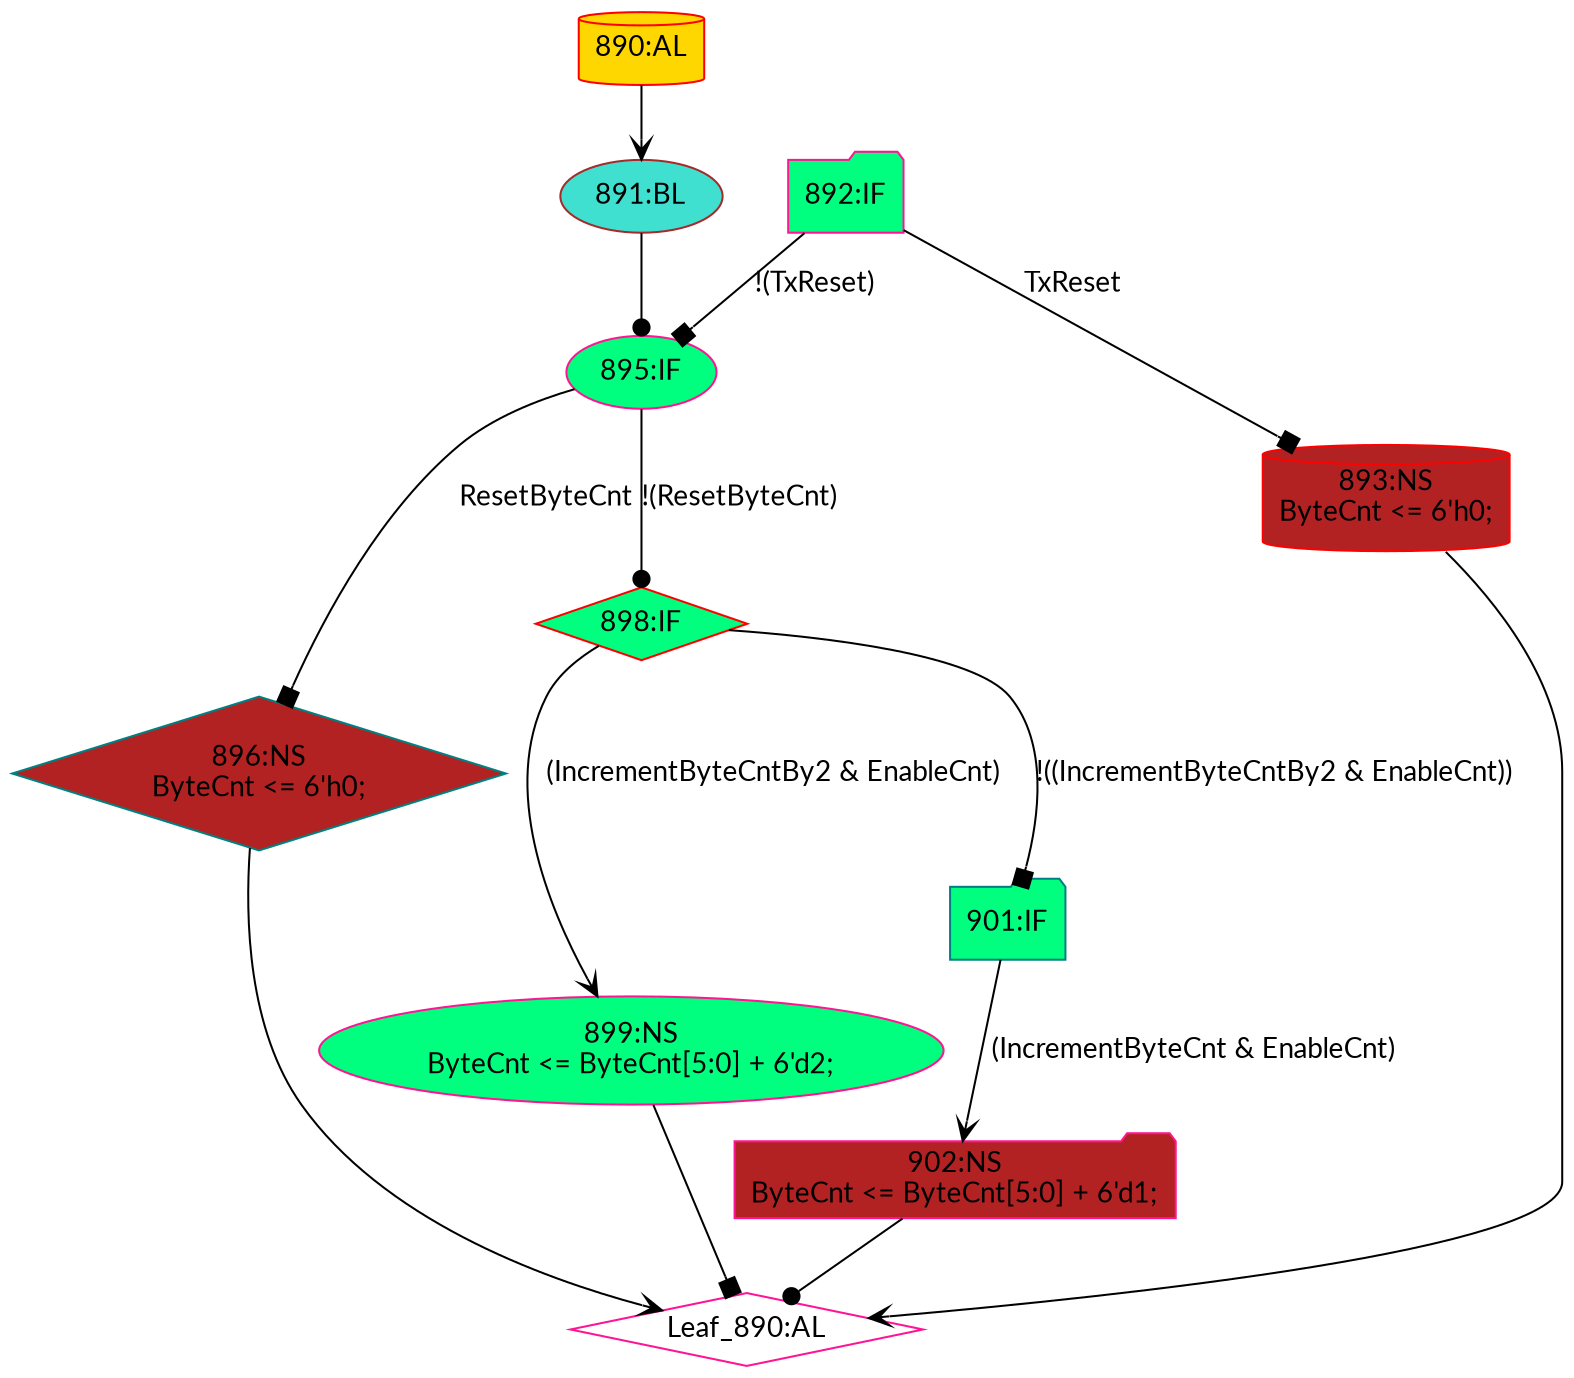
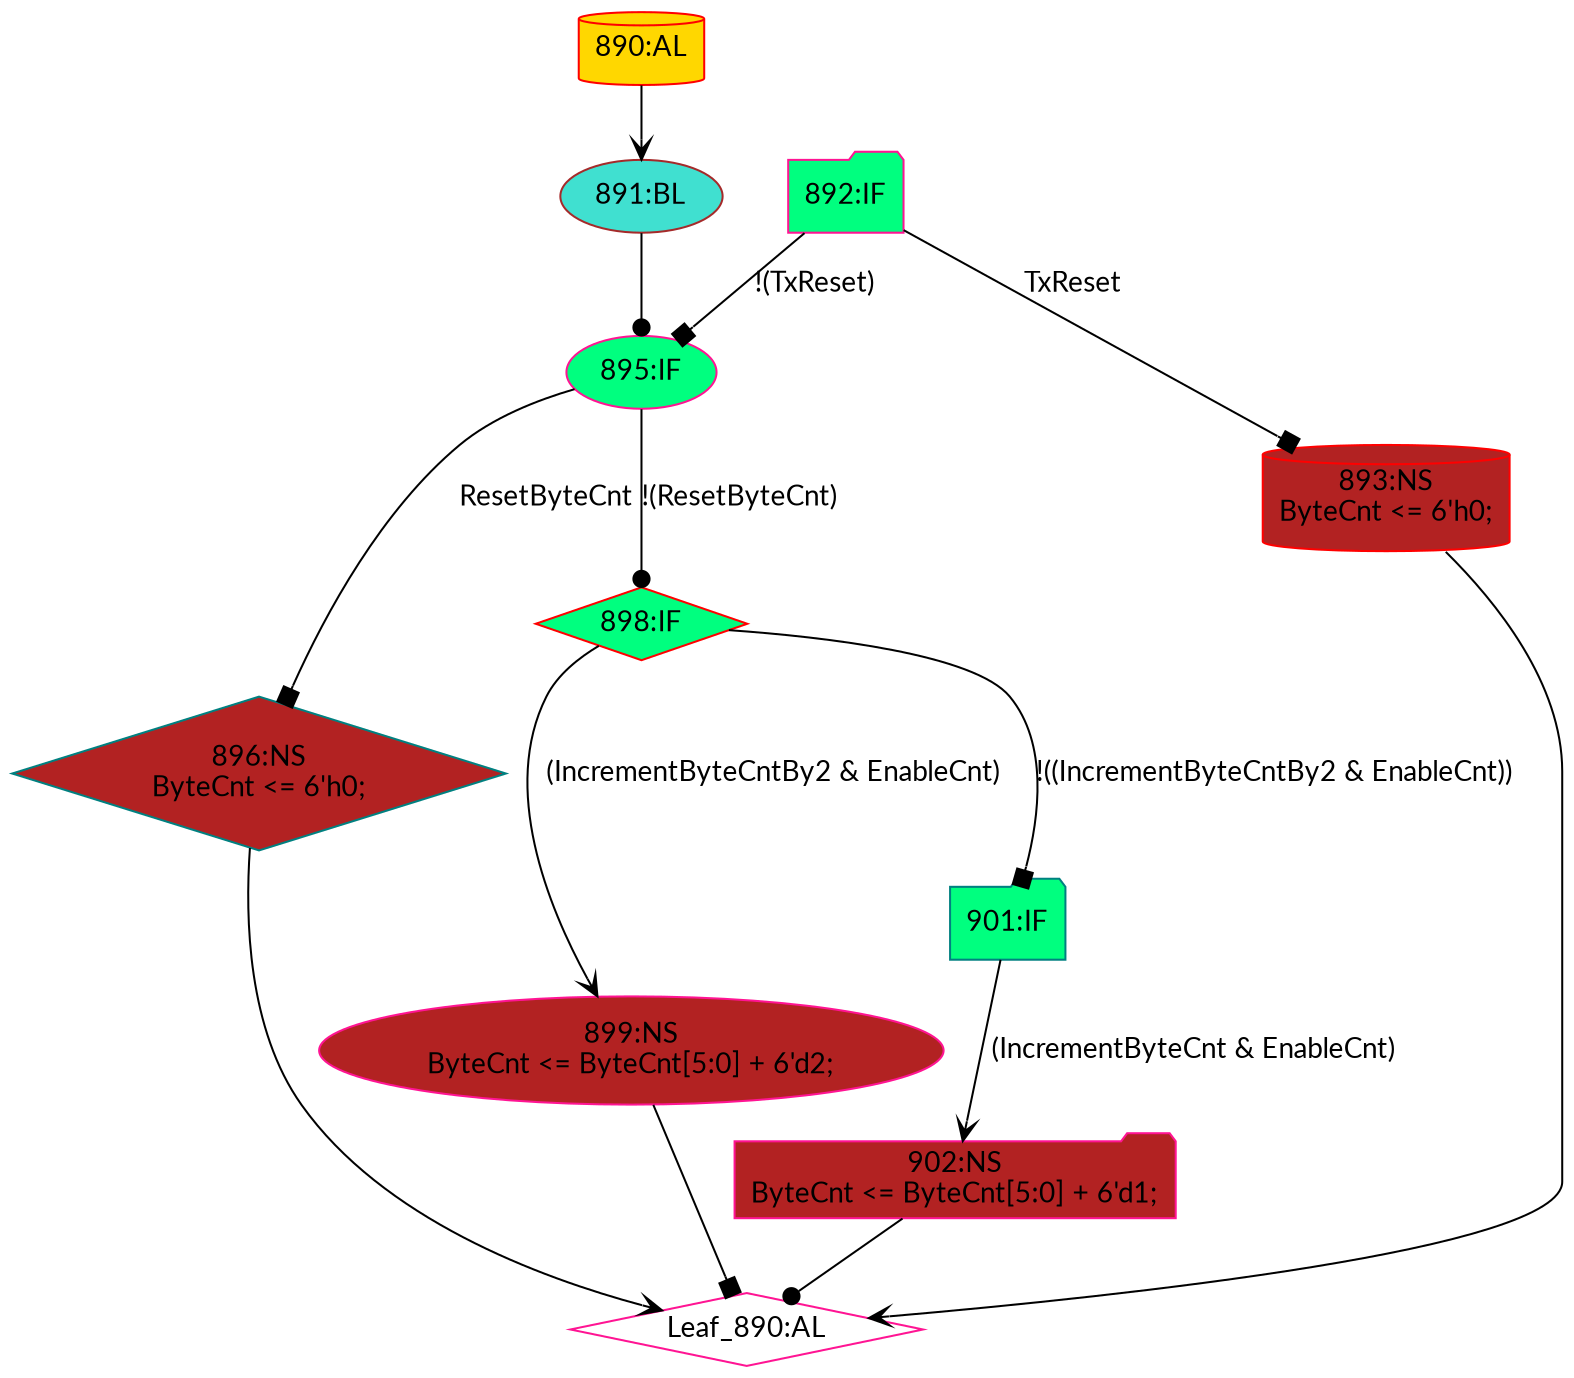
(631, 1050) -> (631, 1050)
